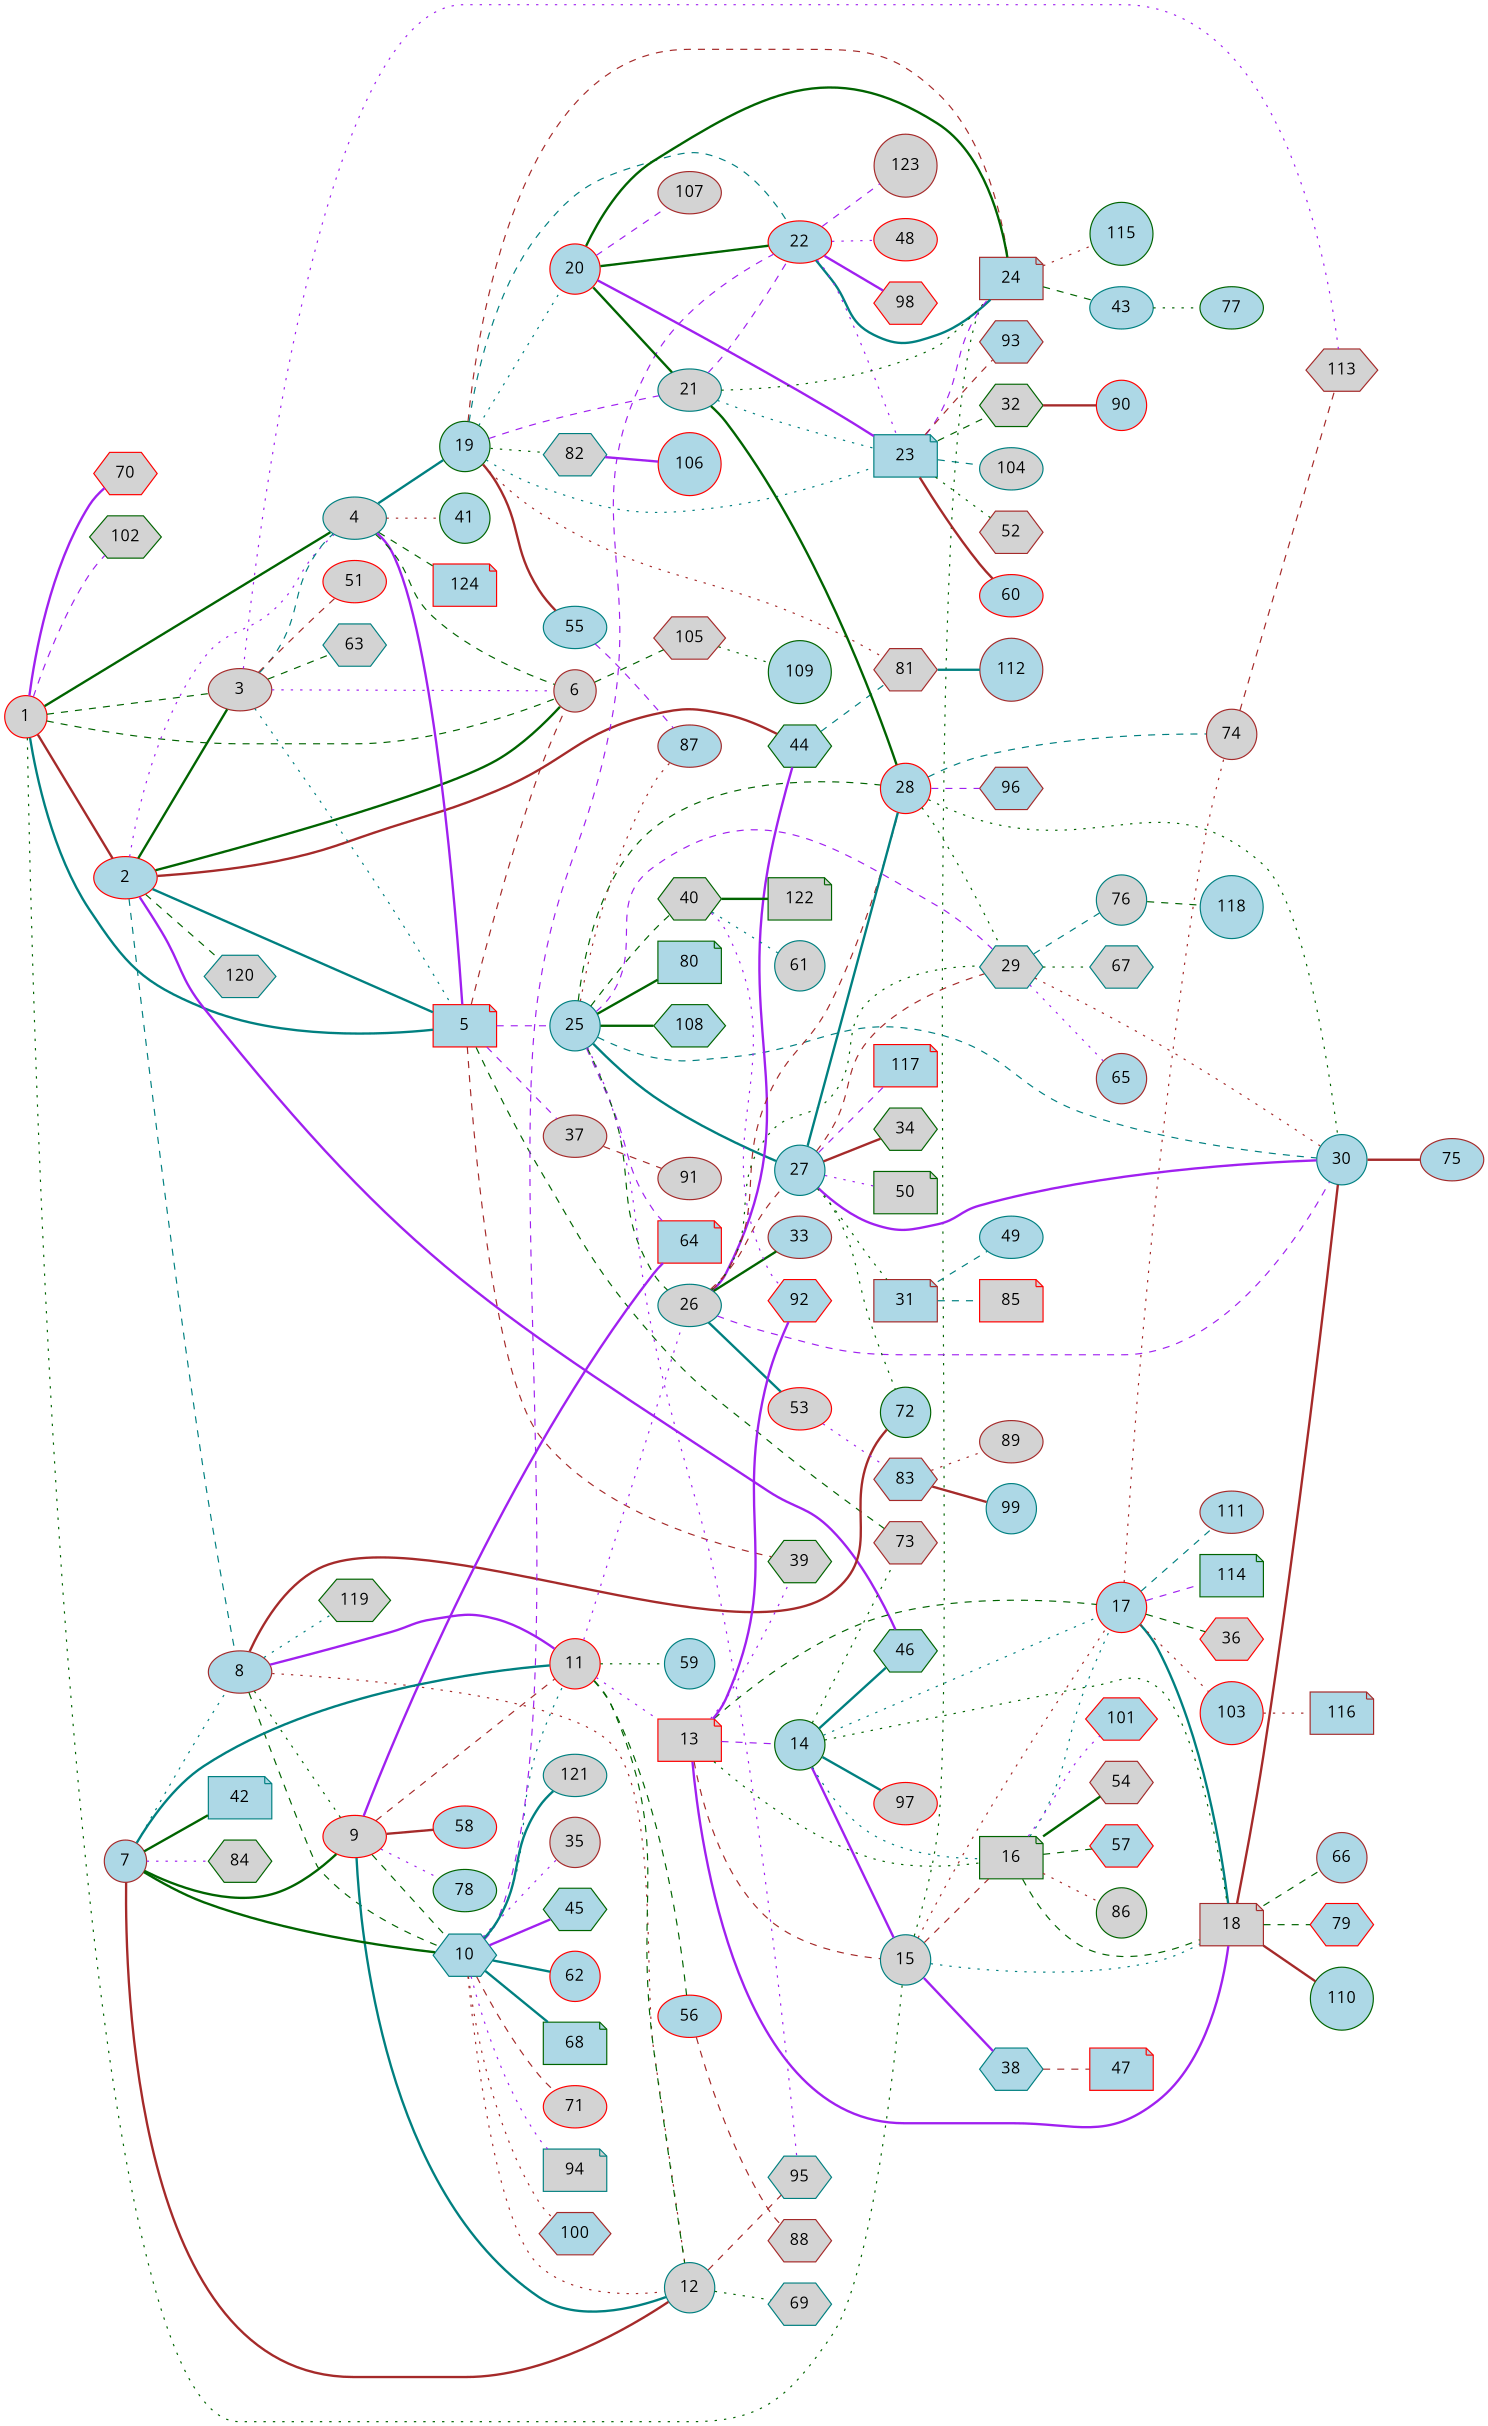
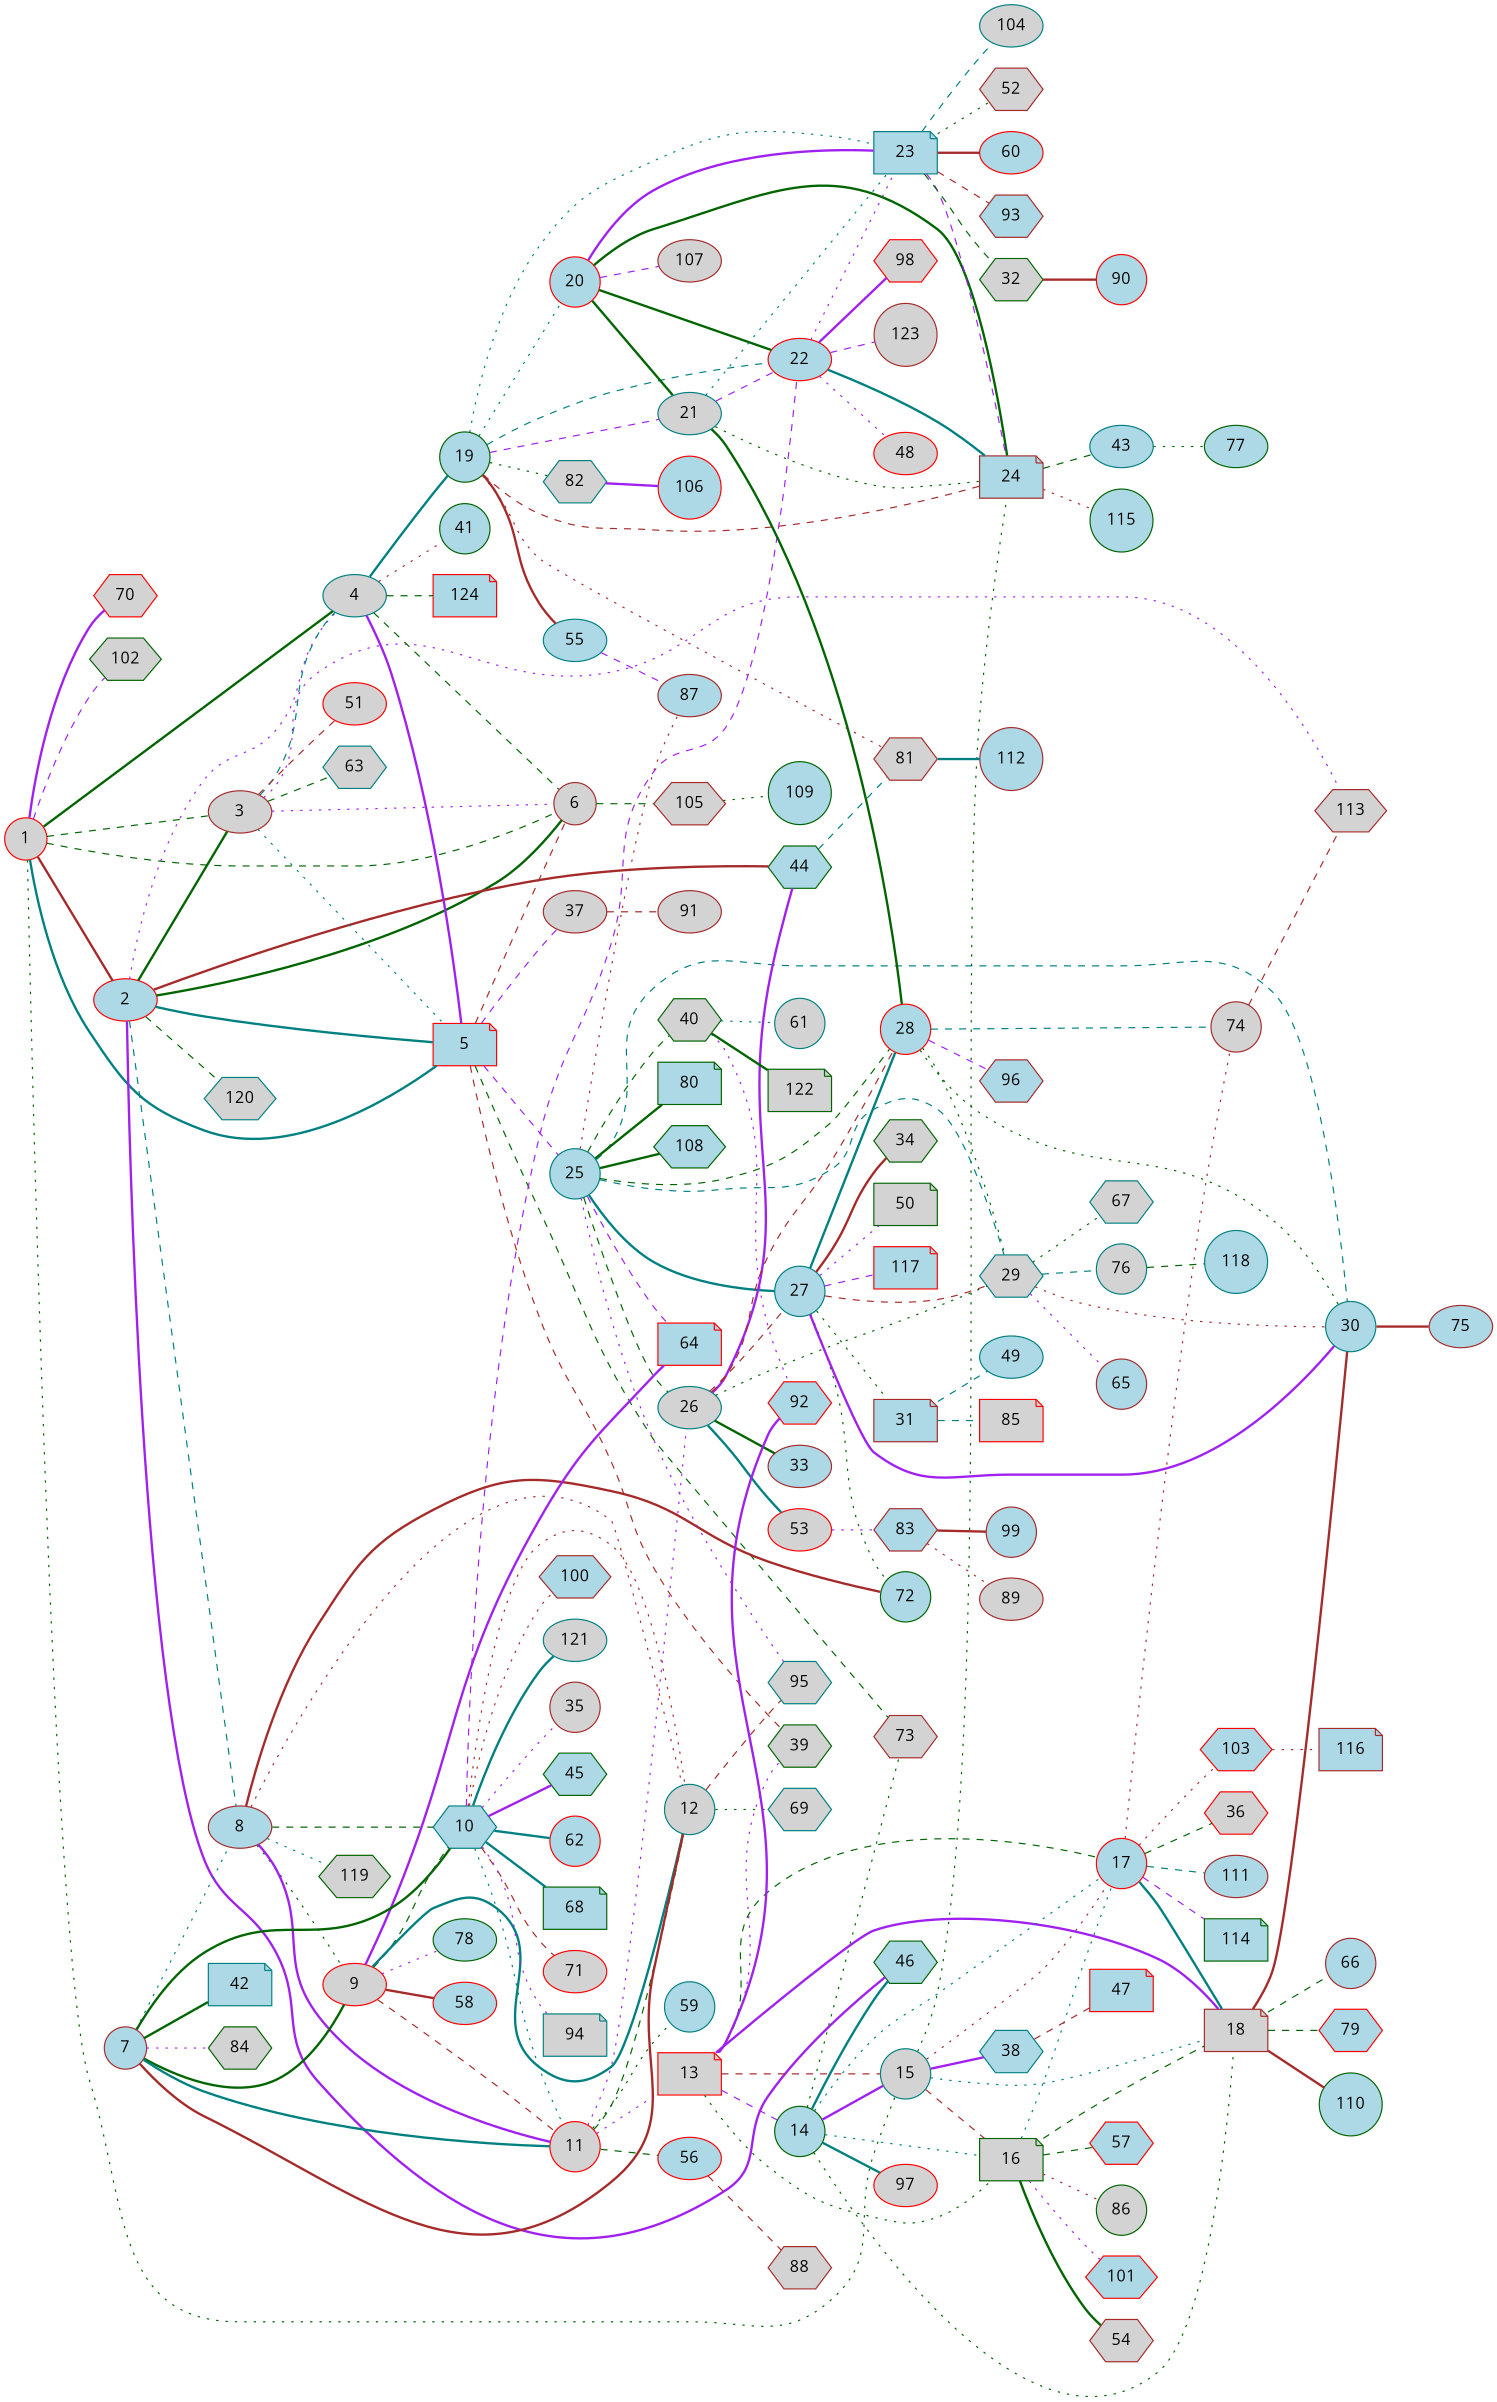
(754, 830) -> (846, 1154)
(1058, 1355) -> none
(1011, 1509) -> (1011, 1532)
(1232, 1713) -> (1236, 1750)
